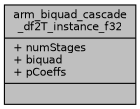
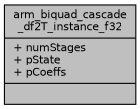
(38, 60) -> (37, 60)
